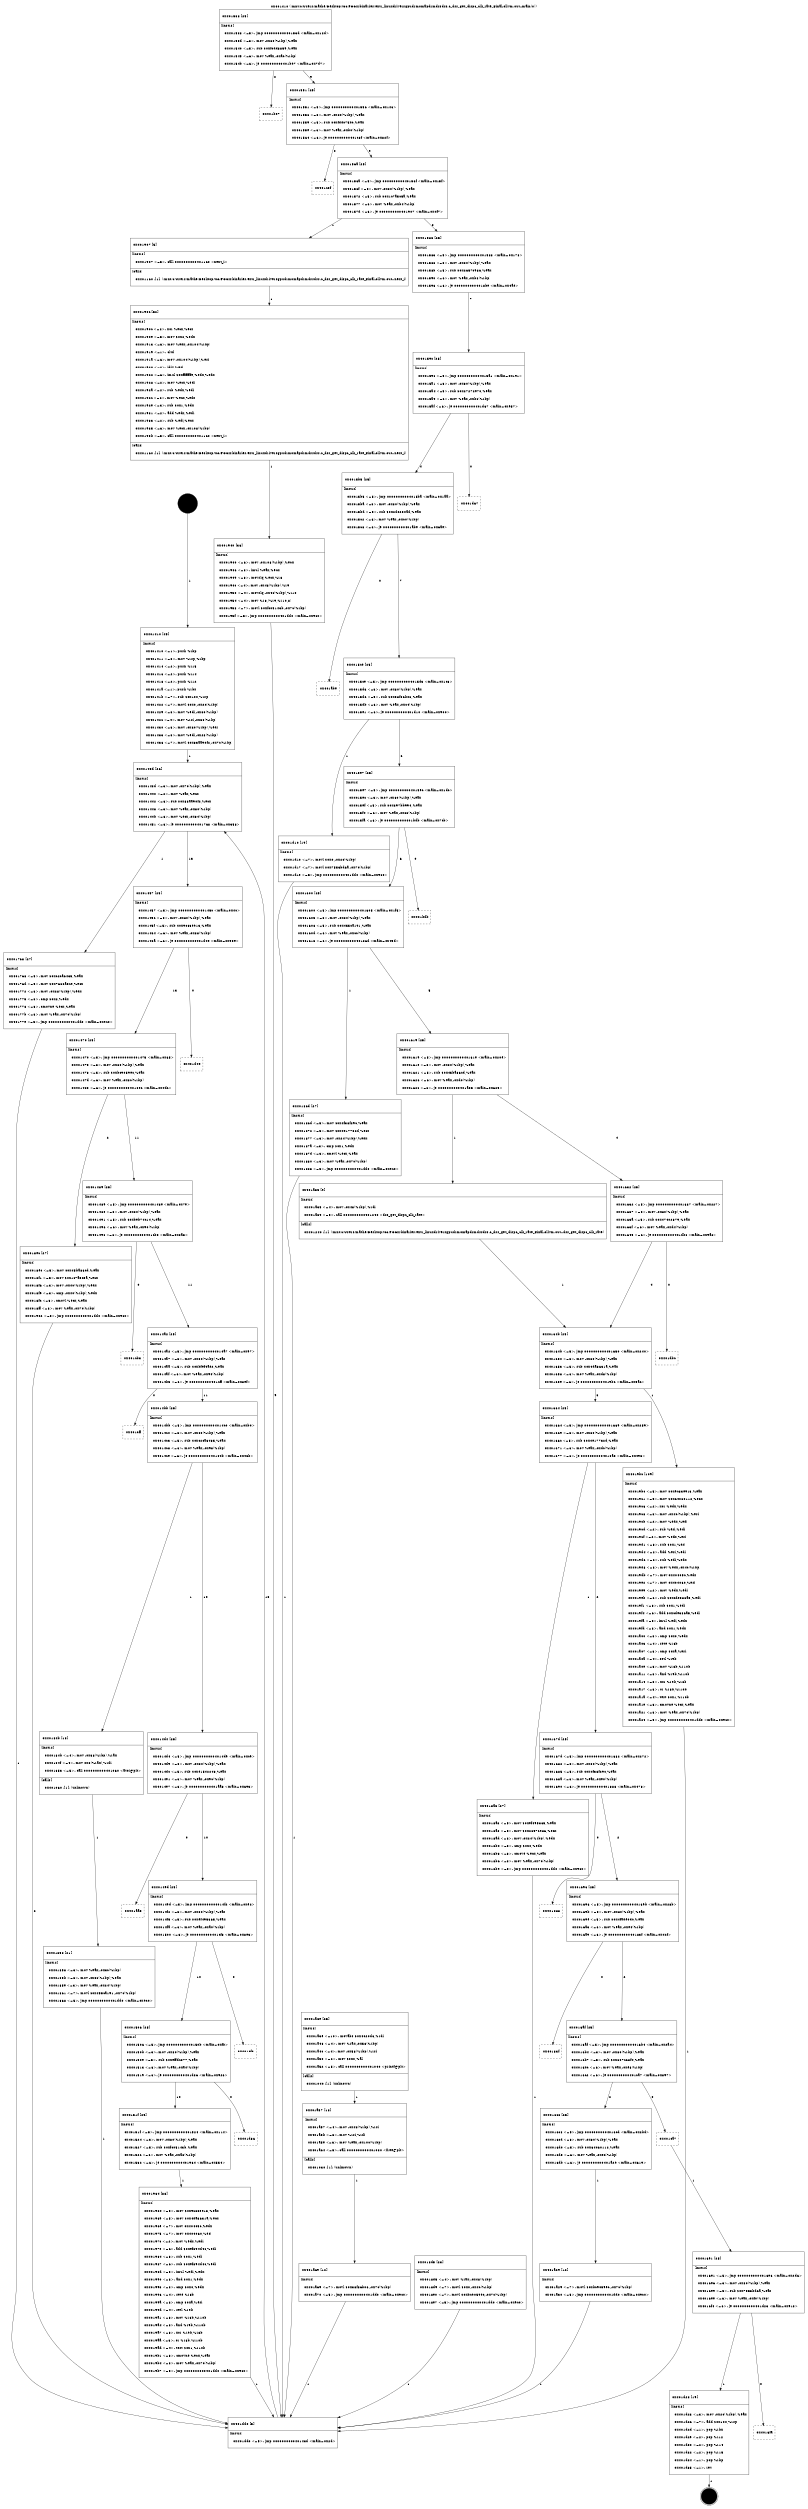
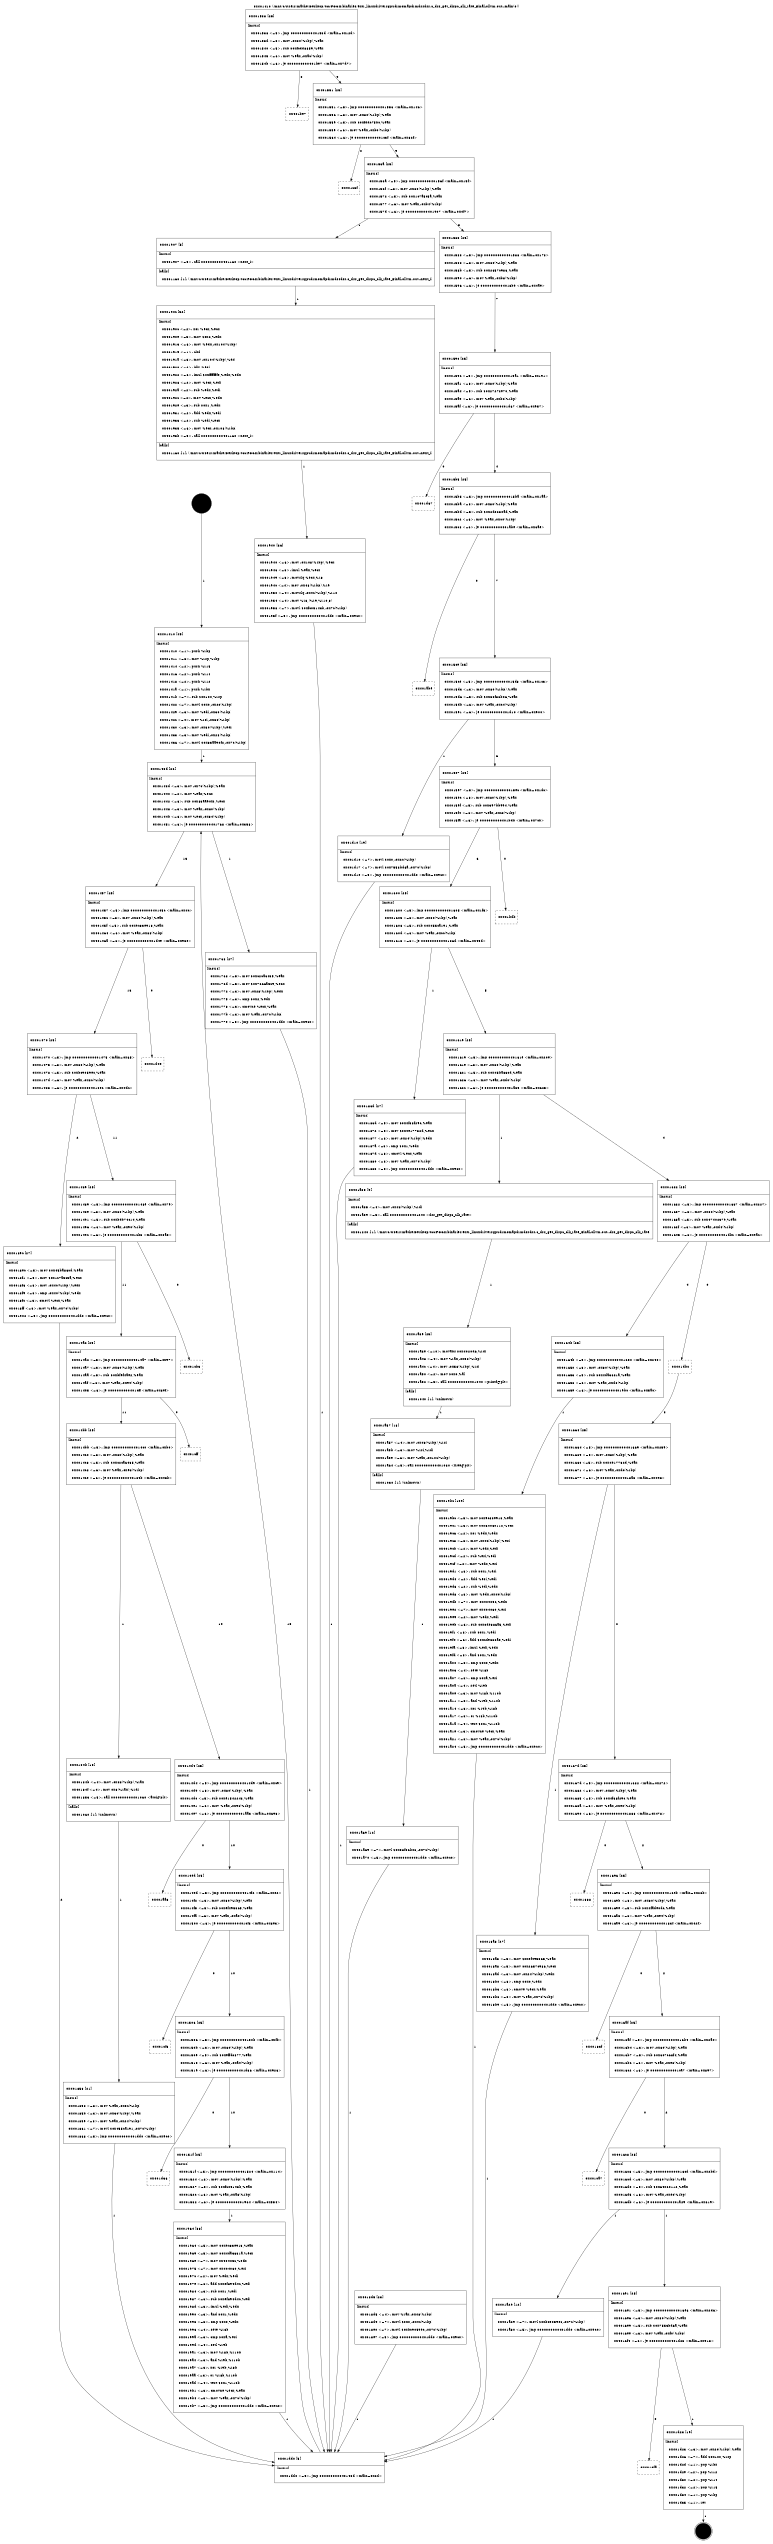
(522, 1282) -> (480, 1282)
(595, 1394) -> (670, 1400)
(275, 1395) -> (322, 1412)
(701, 2198) -> (664, 2247)
